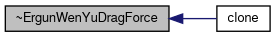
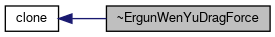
(200, 19) -> (89, 19)
